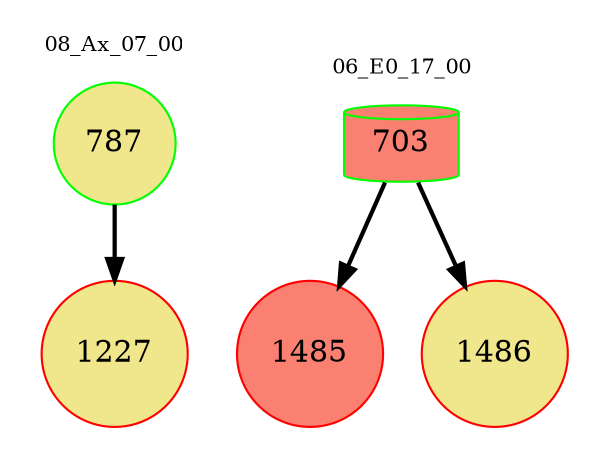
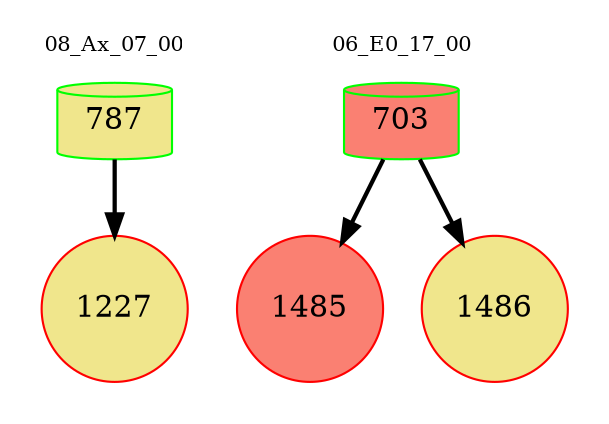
(115, 144) -> (115, 121)
